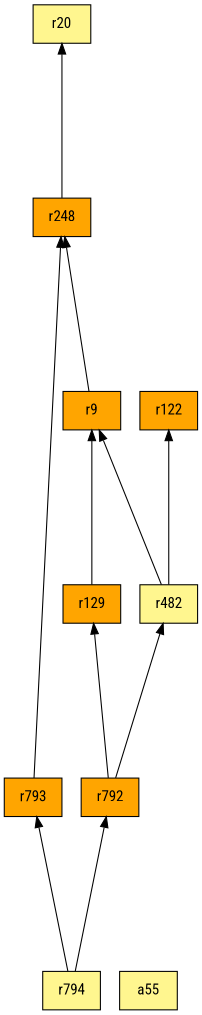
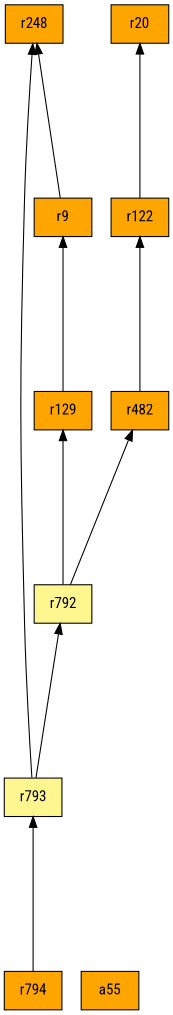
(62, 24) -> (140, 24)
(62, 126) -> (140, 126)
(132, 512) -> none
(169, 604) -> (140, 411)
(33, 797) -> (33, 797)
(110, 797) -> (63, 604)
(90, 899) -> (47, 706)
(72, 991) -> (33, 991)
(148, 991) -> (110, 991)
